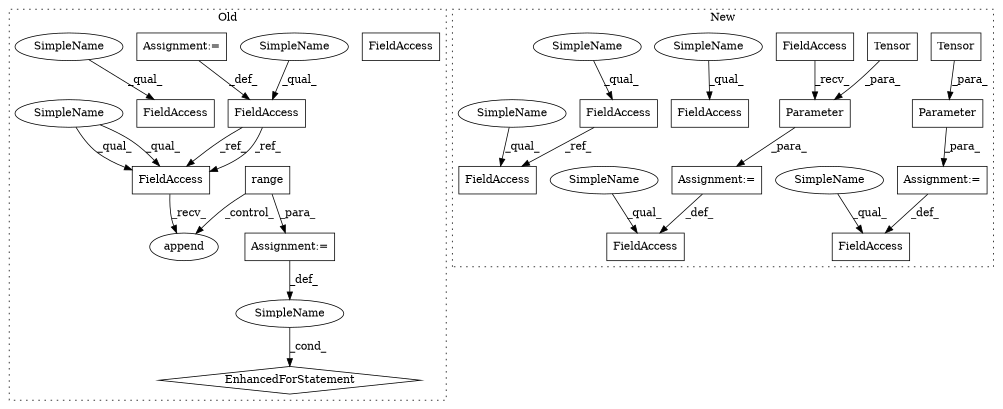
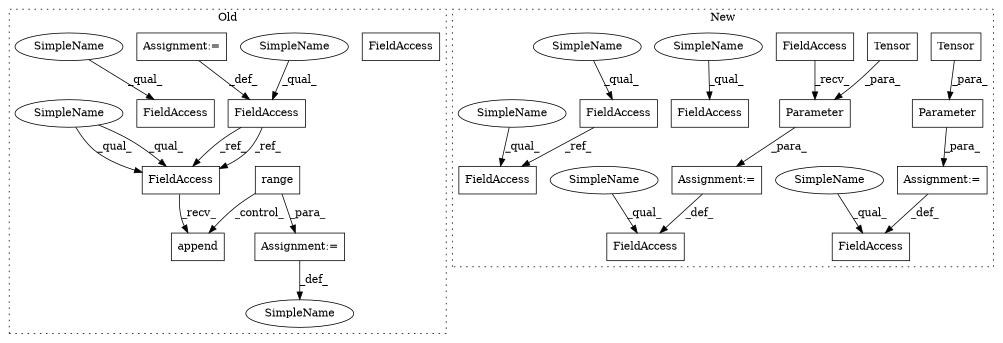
(184, 247) -> (198, 247)
(290, 380) -> none
